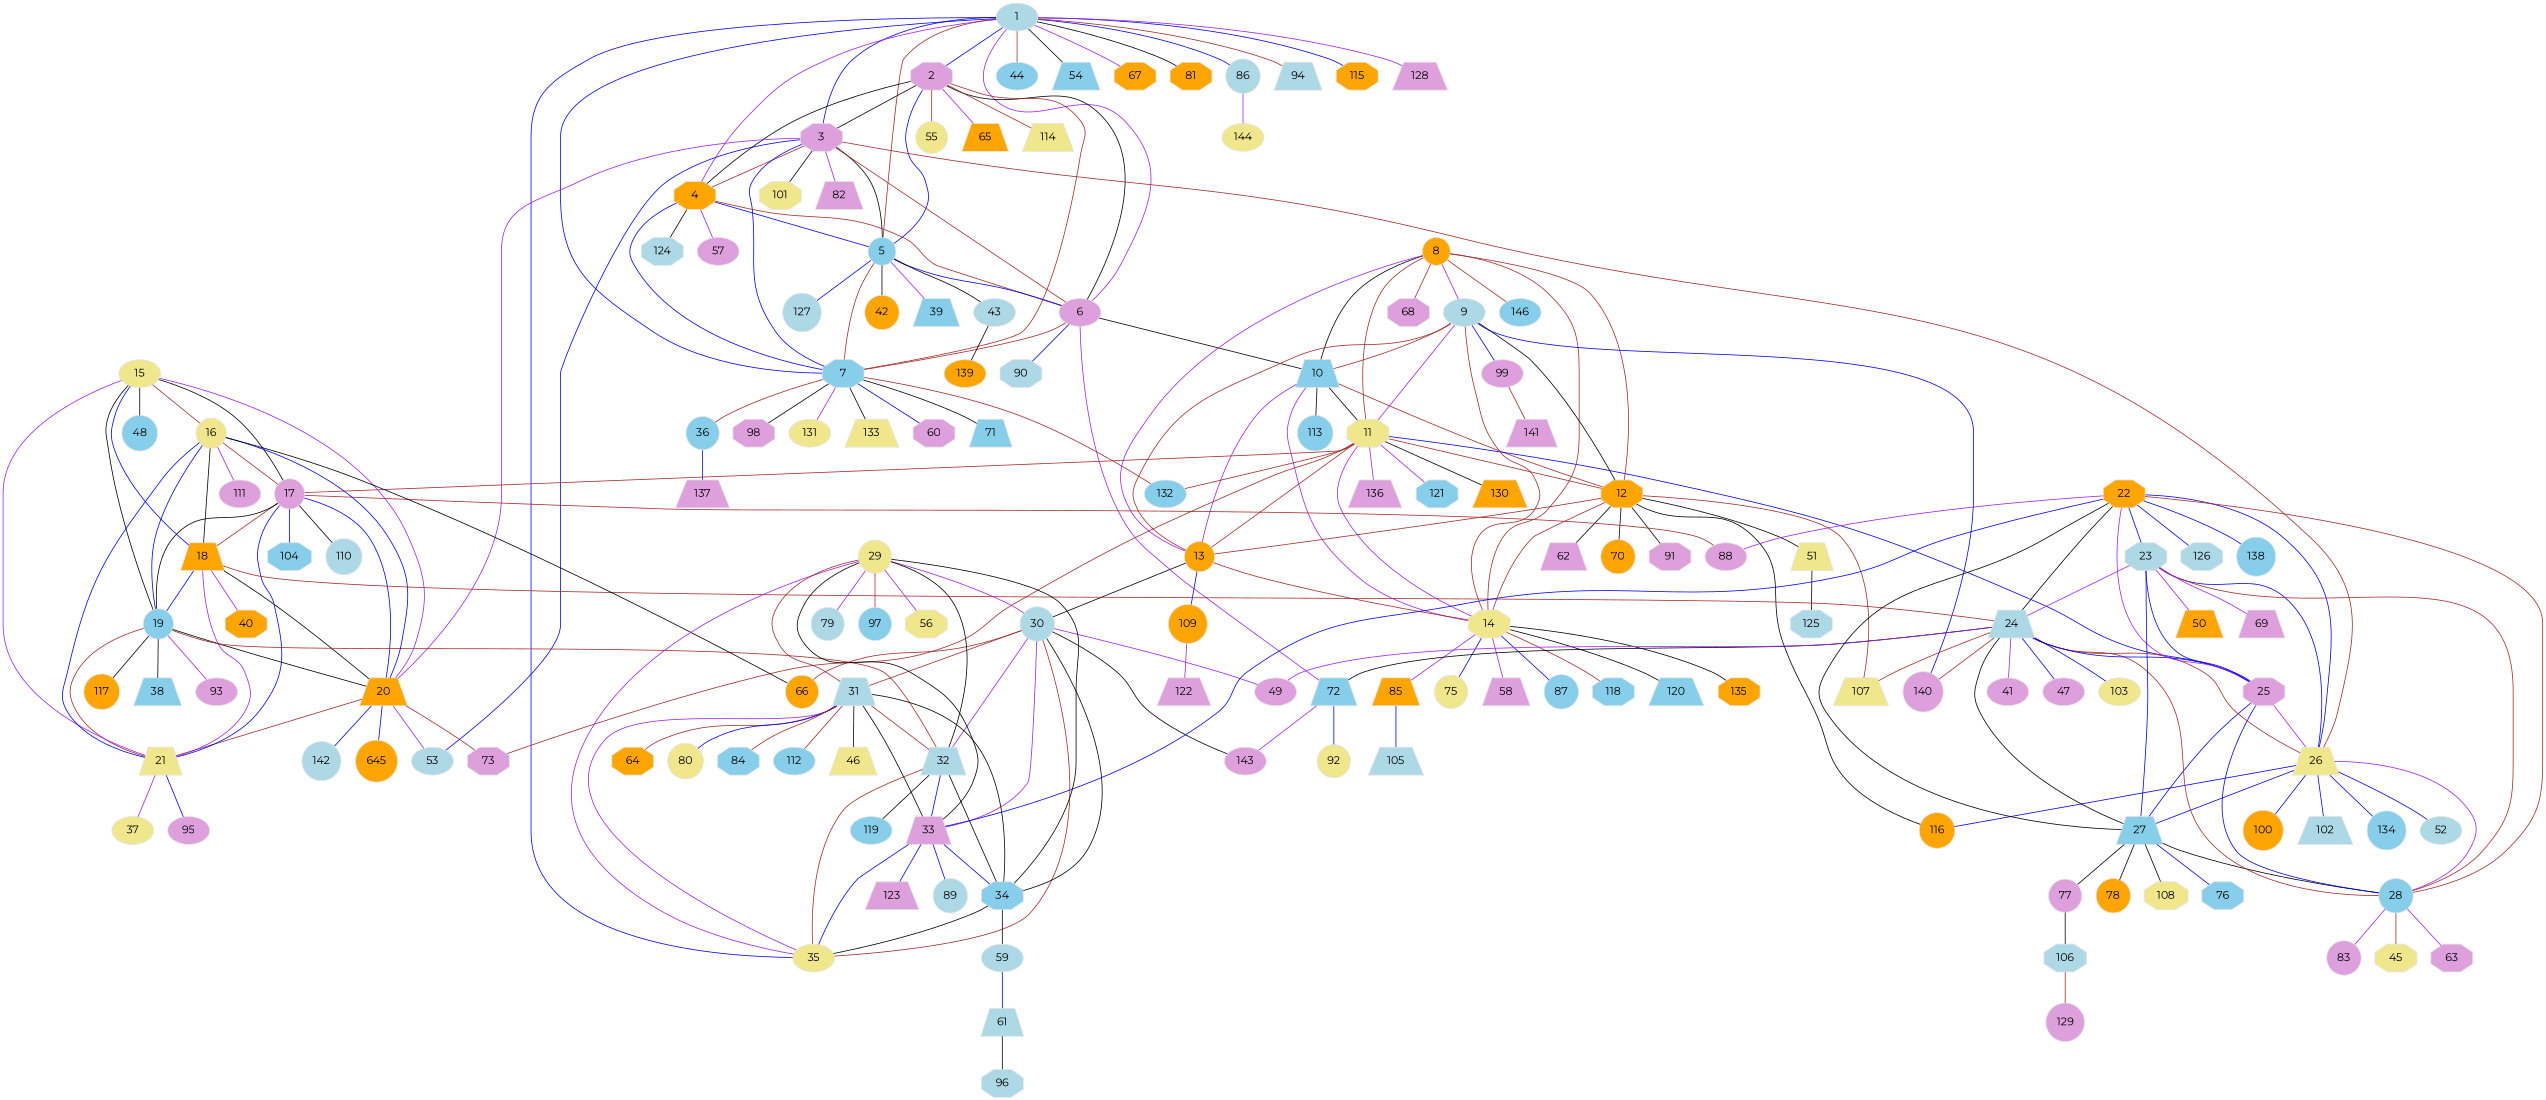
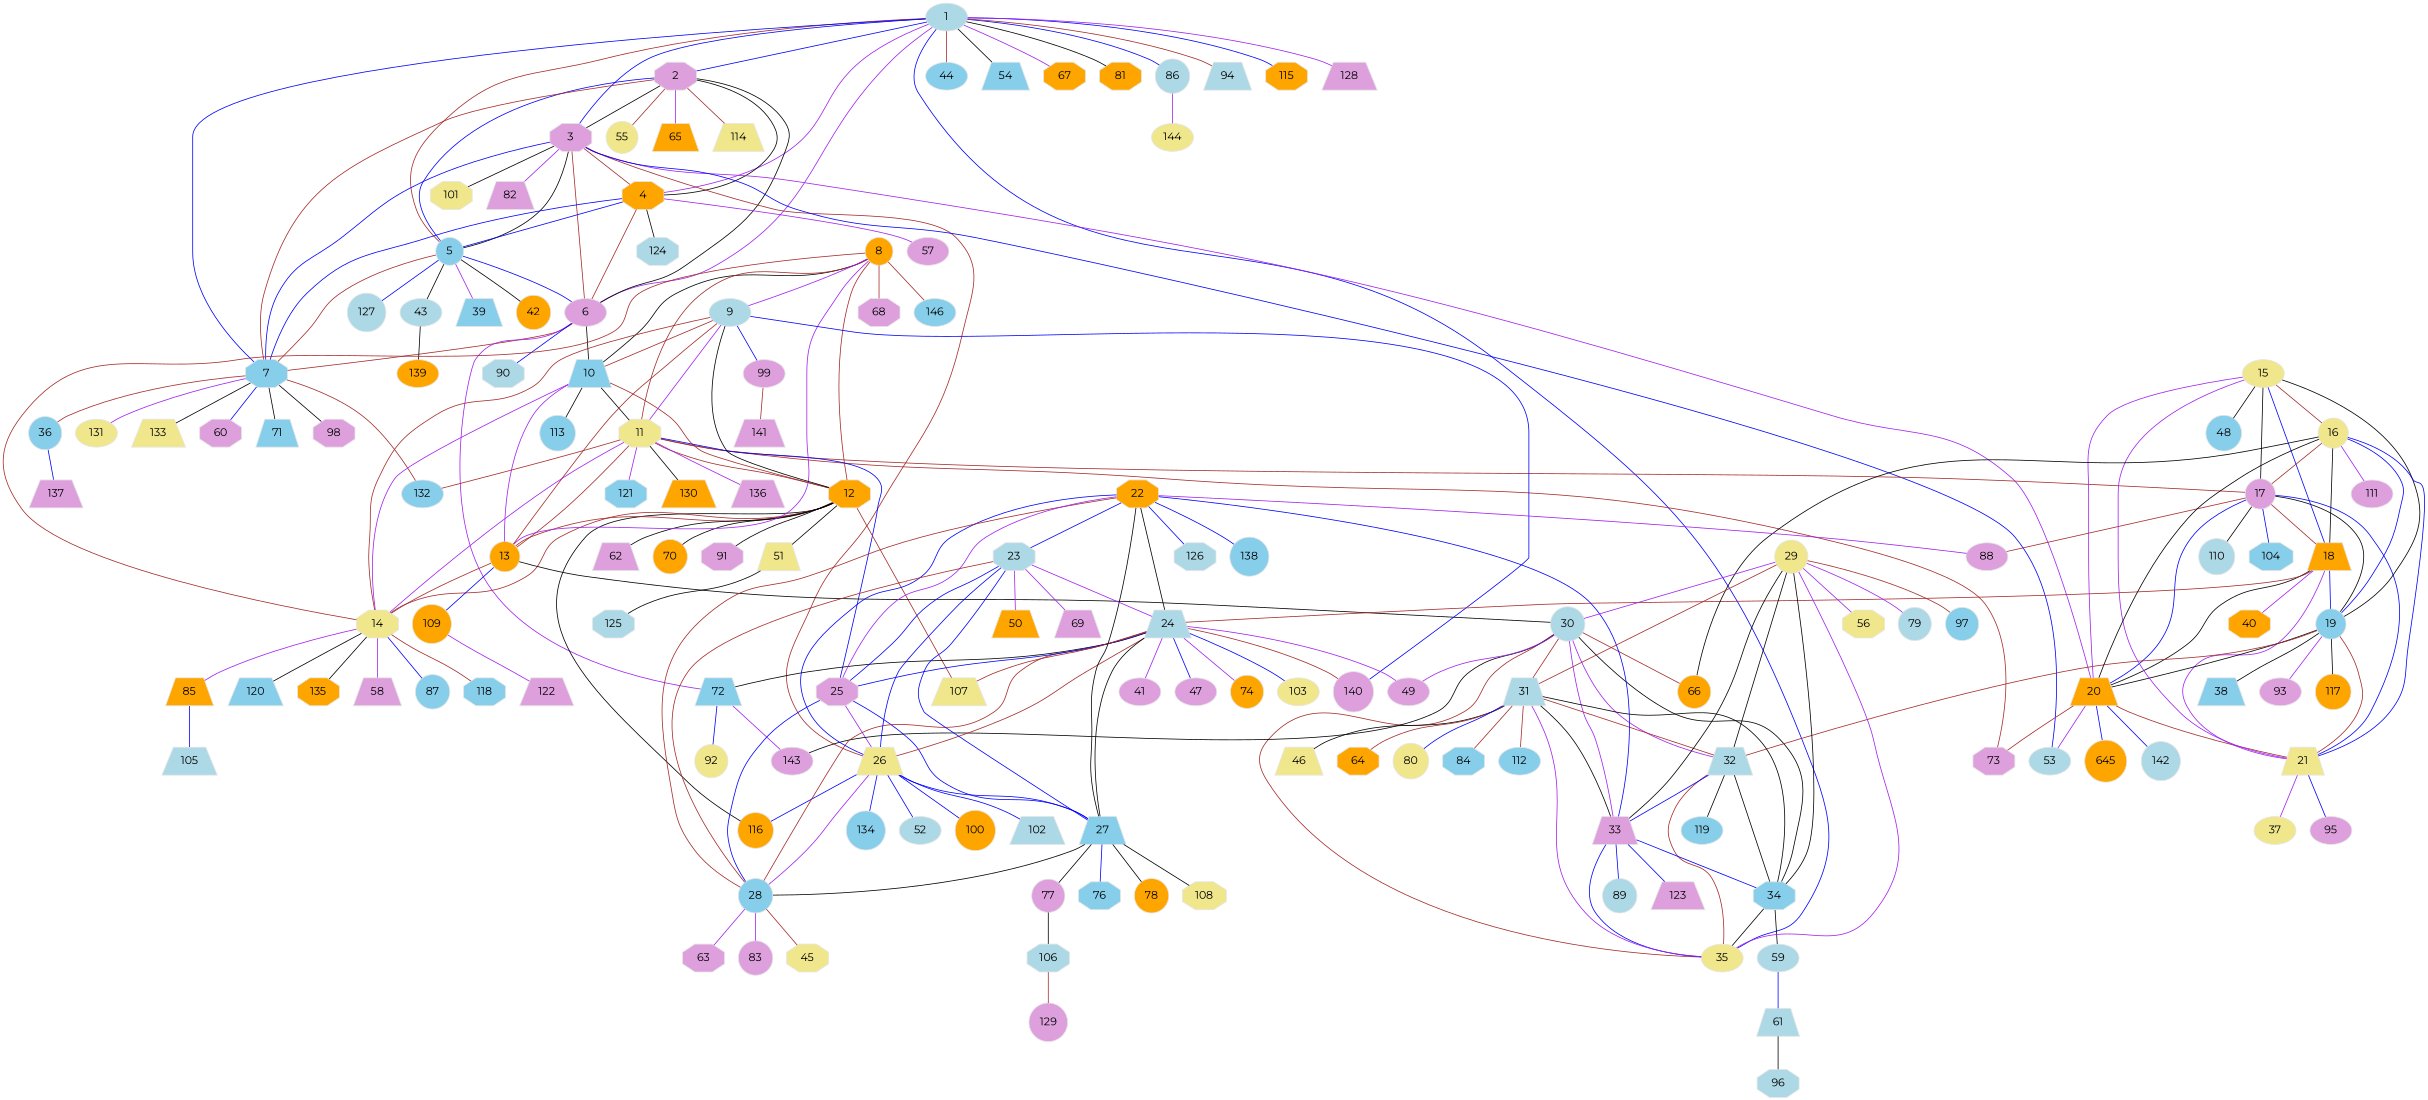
(374, 518) -> (2179, 529)
none -> (1247, 692)
(1451, 692) -> none
